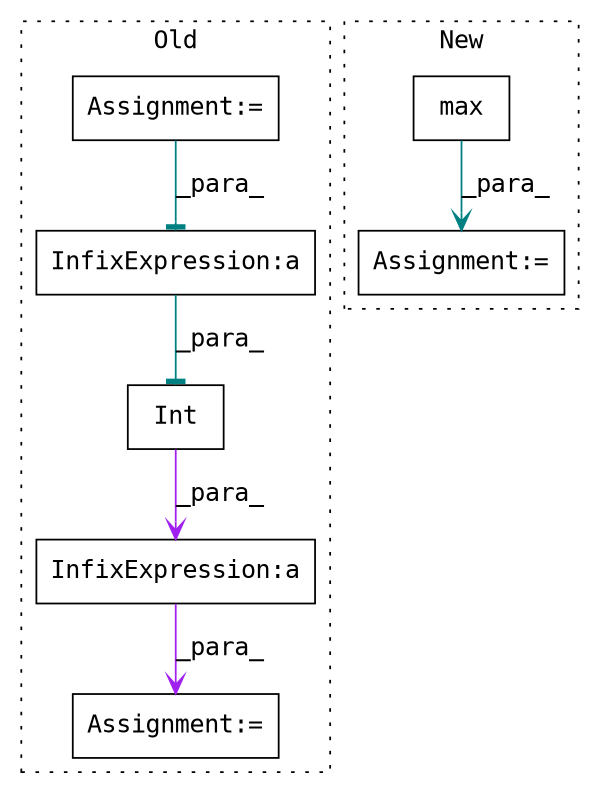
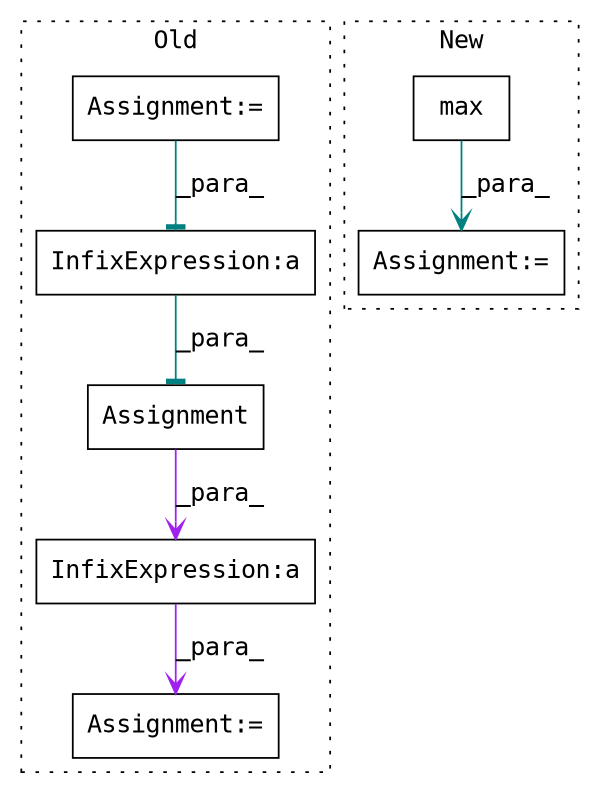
(176, 417) -> (176, 417)
